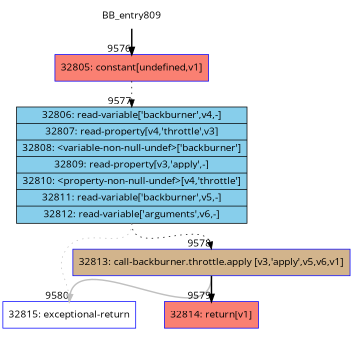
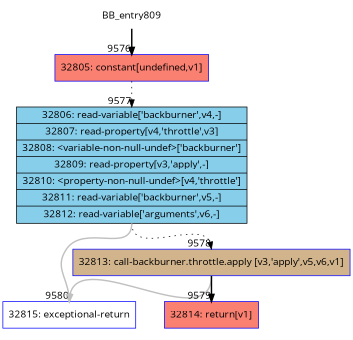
(79, 240) -> (79, 240)
